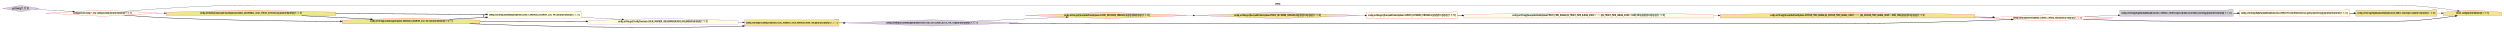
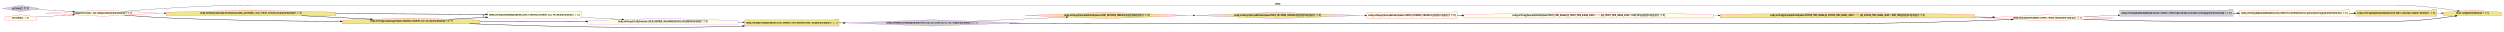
none -> (21, 18)
